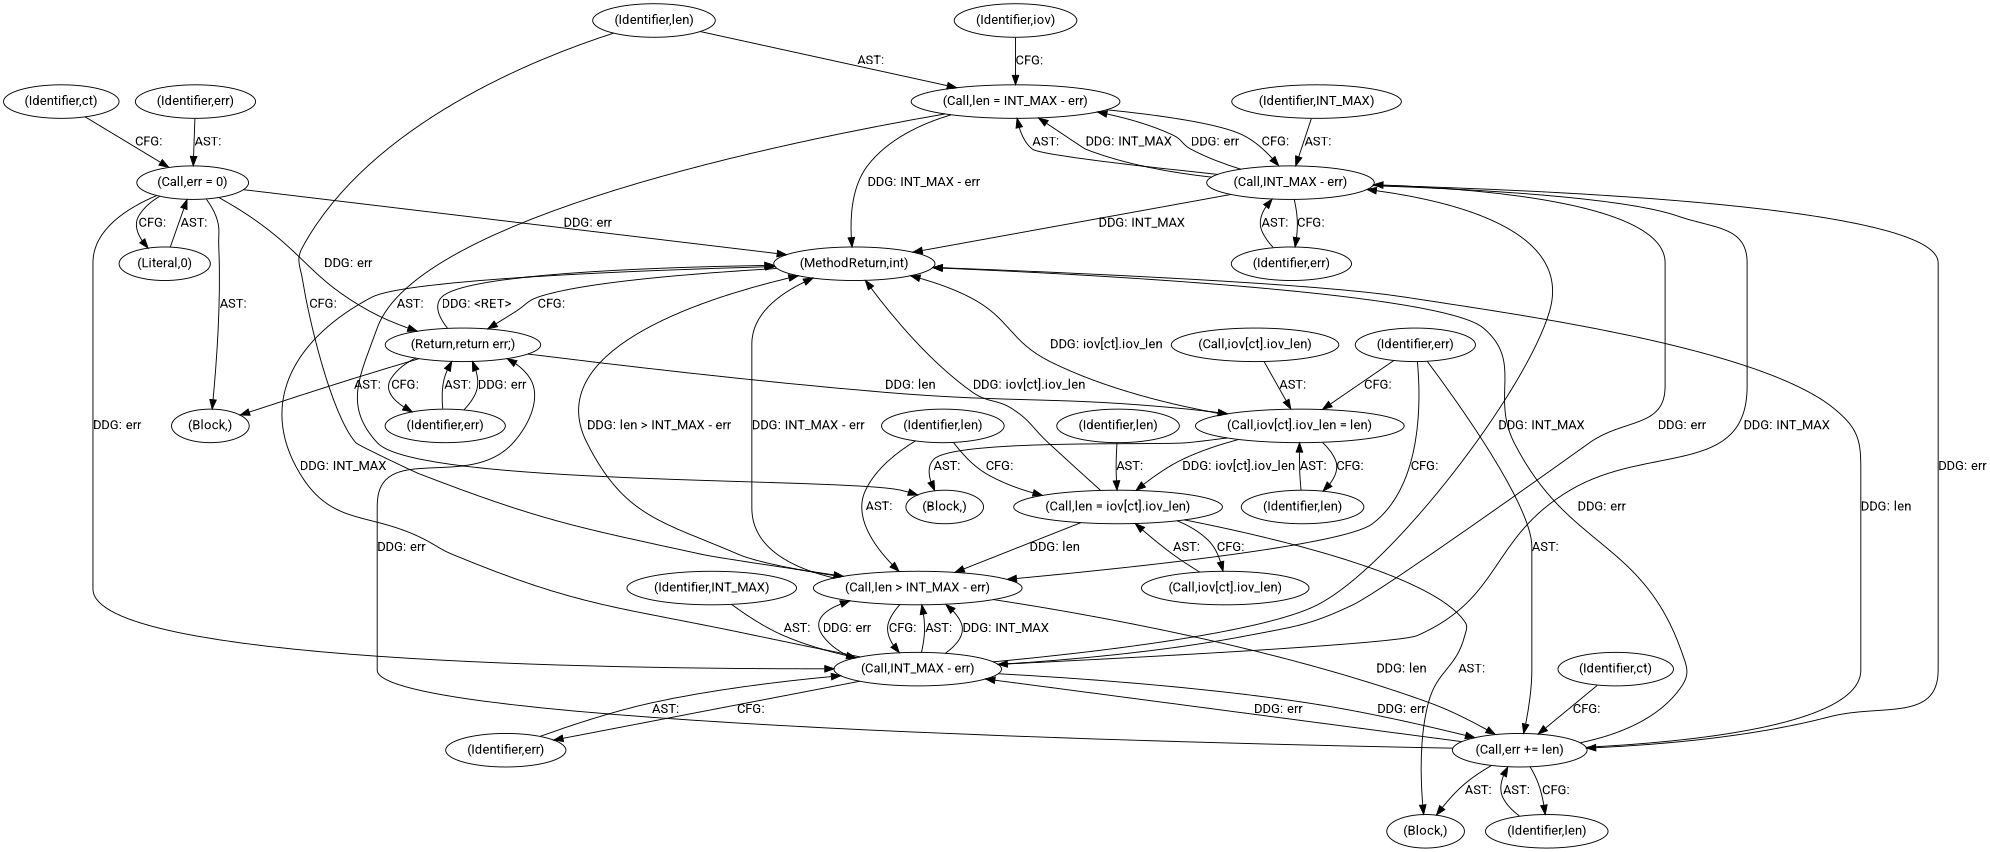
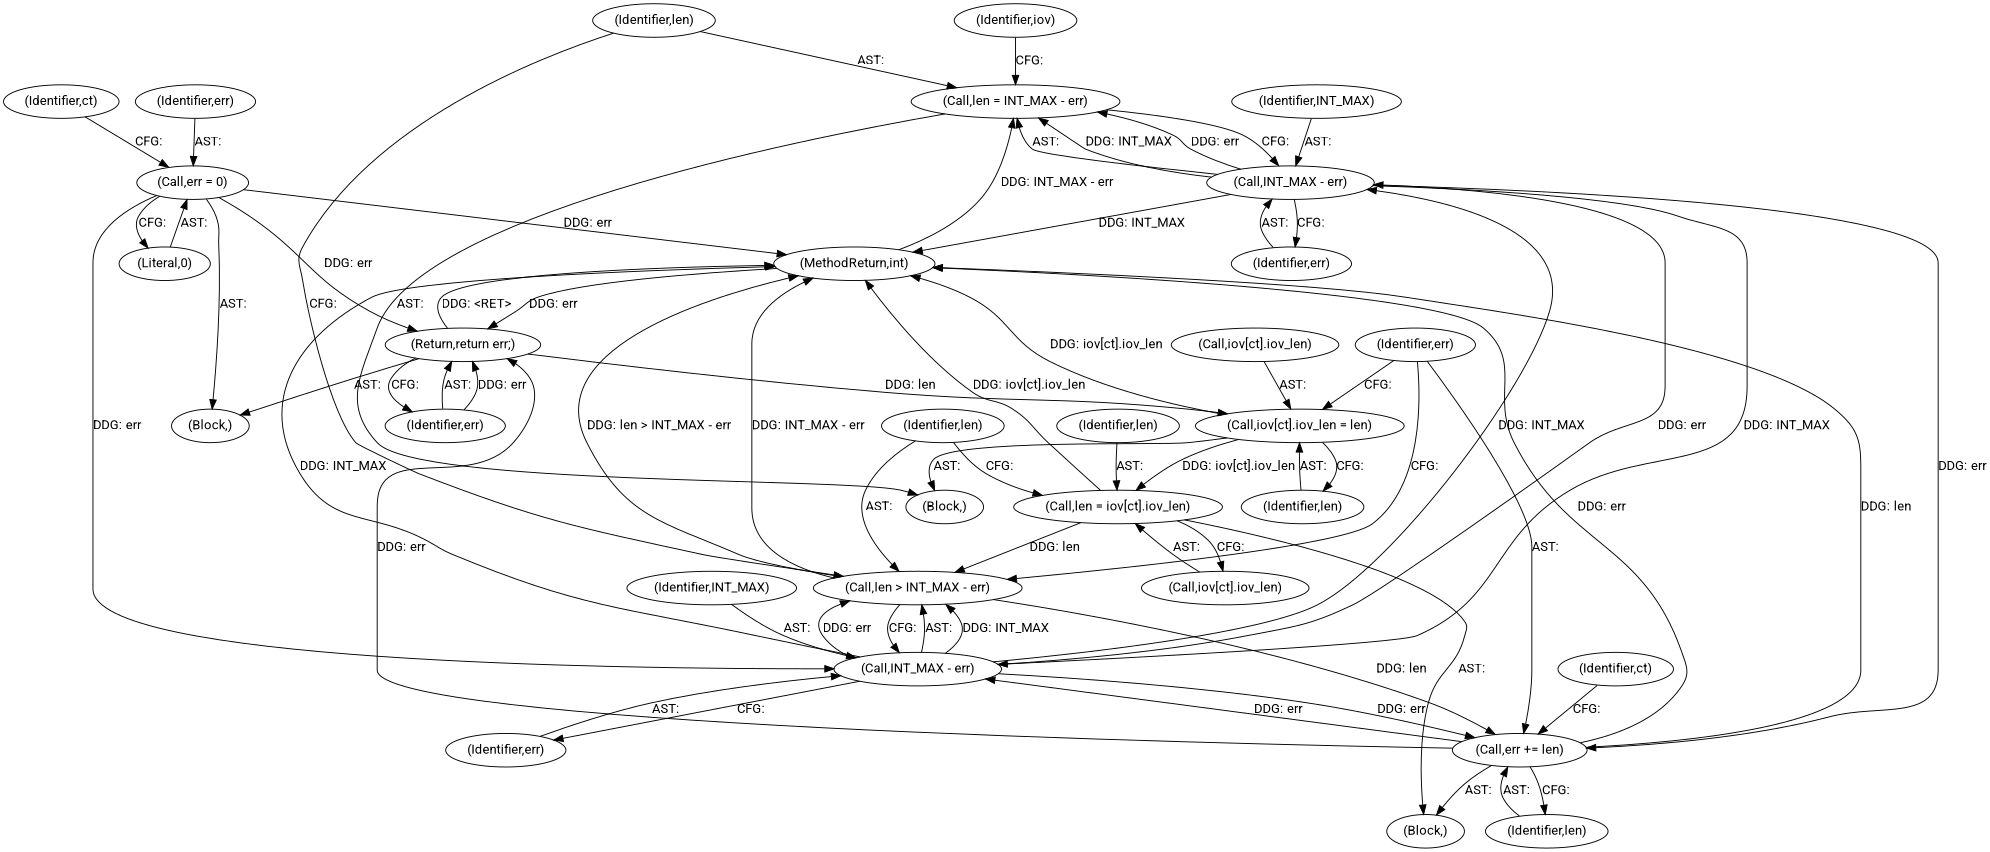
(875, 157) -> (974, 206)
(553, 304) -> (553, 304)
